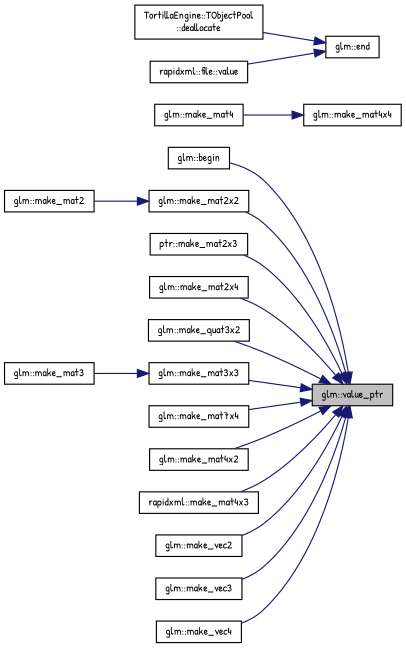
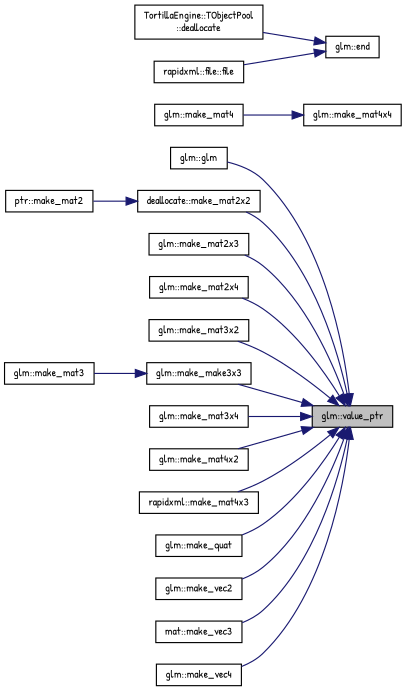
(199, 72) -> (199, 72)
(199, 158) -> (199, 158)
(49, 201) -> (49, 201)
(199, 201) -> (199, 201)
(199, 244) -> (199, 244)
(199, 330) -> (199, 330)
(199, 373) -> (199, 373)
(199, 416) -> (199, 416)
none -> (199, 546)
(199, 589) -> (199, 632)
